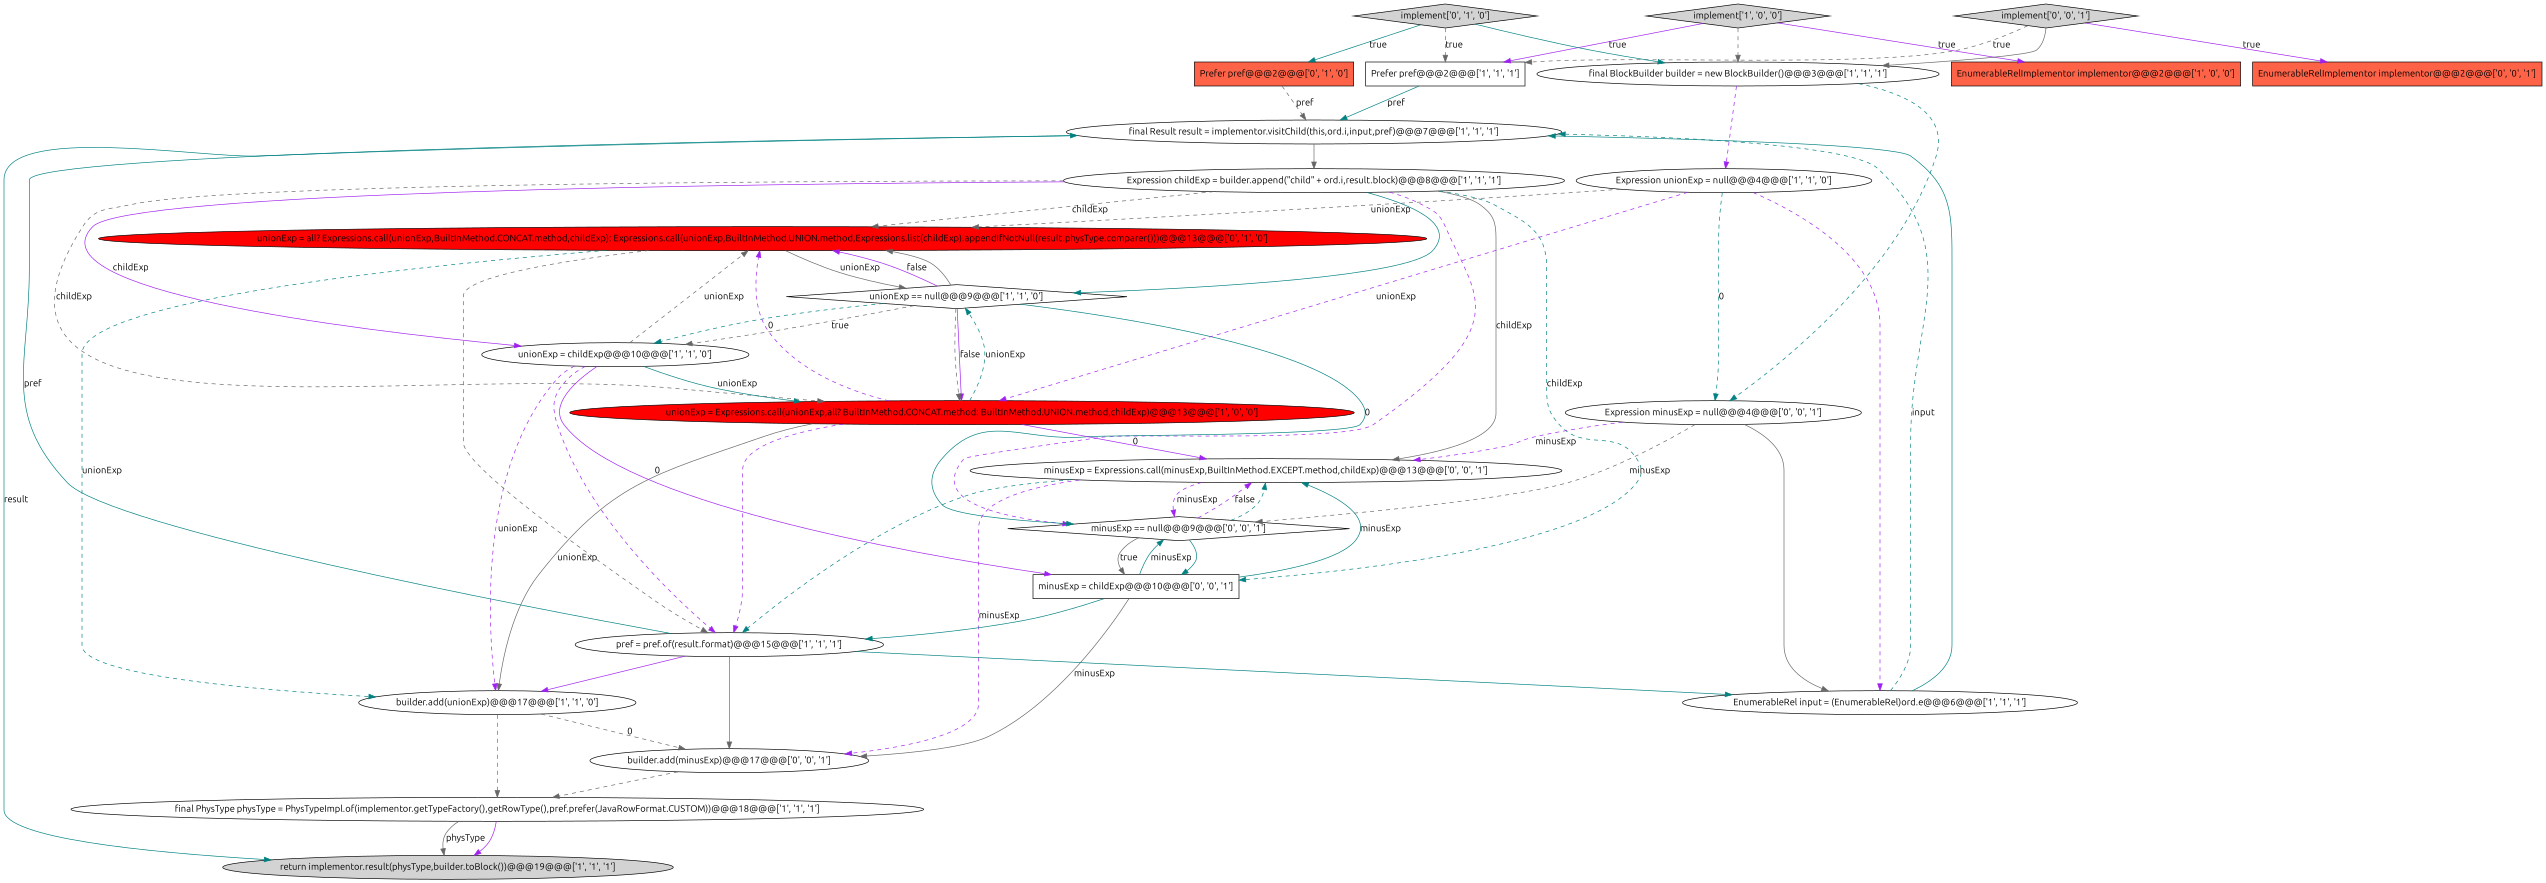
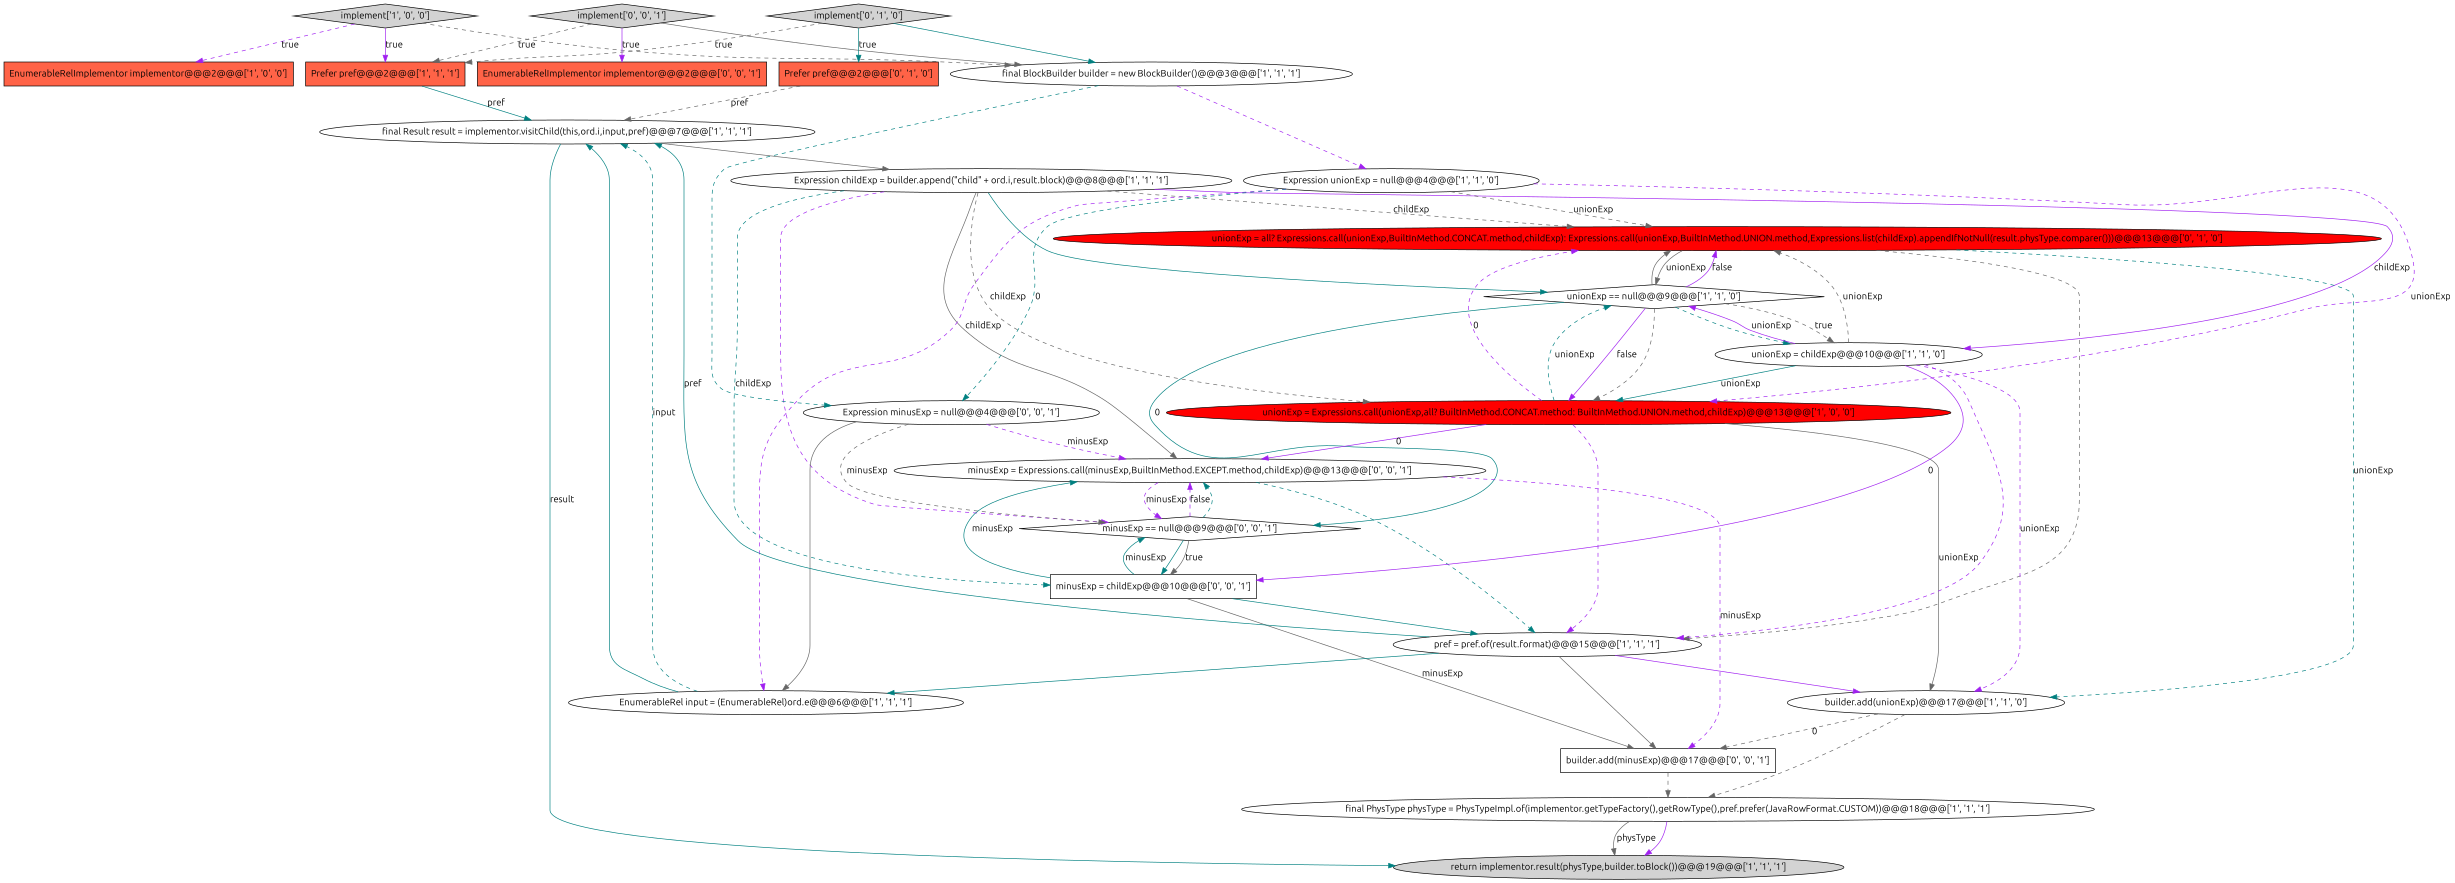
(1898, 42) -> (279, 42)
(1445, 74) -> (385, 74)
none -> (1745, 328)
(729, 761) -> (1668, 761)
